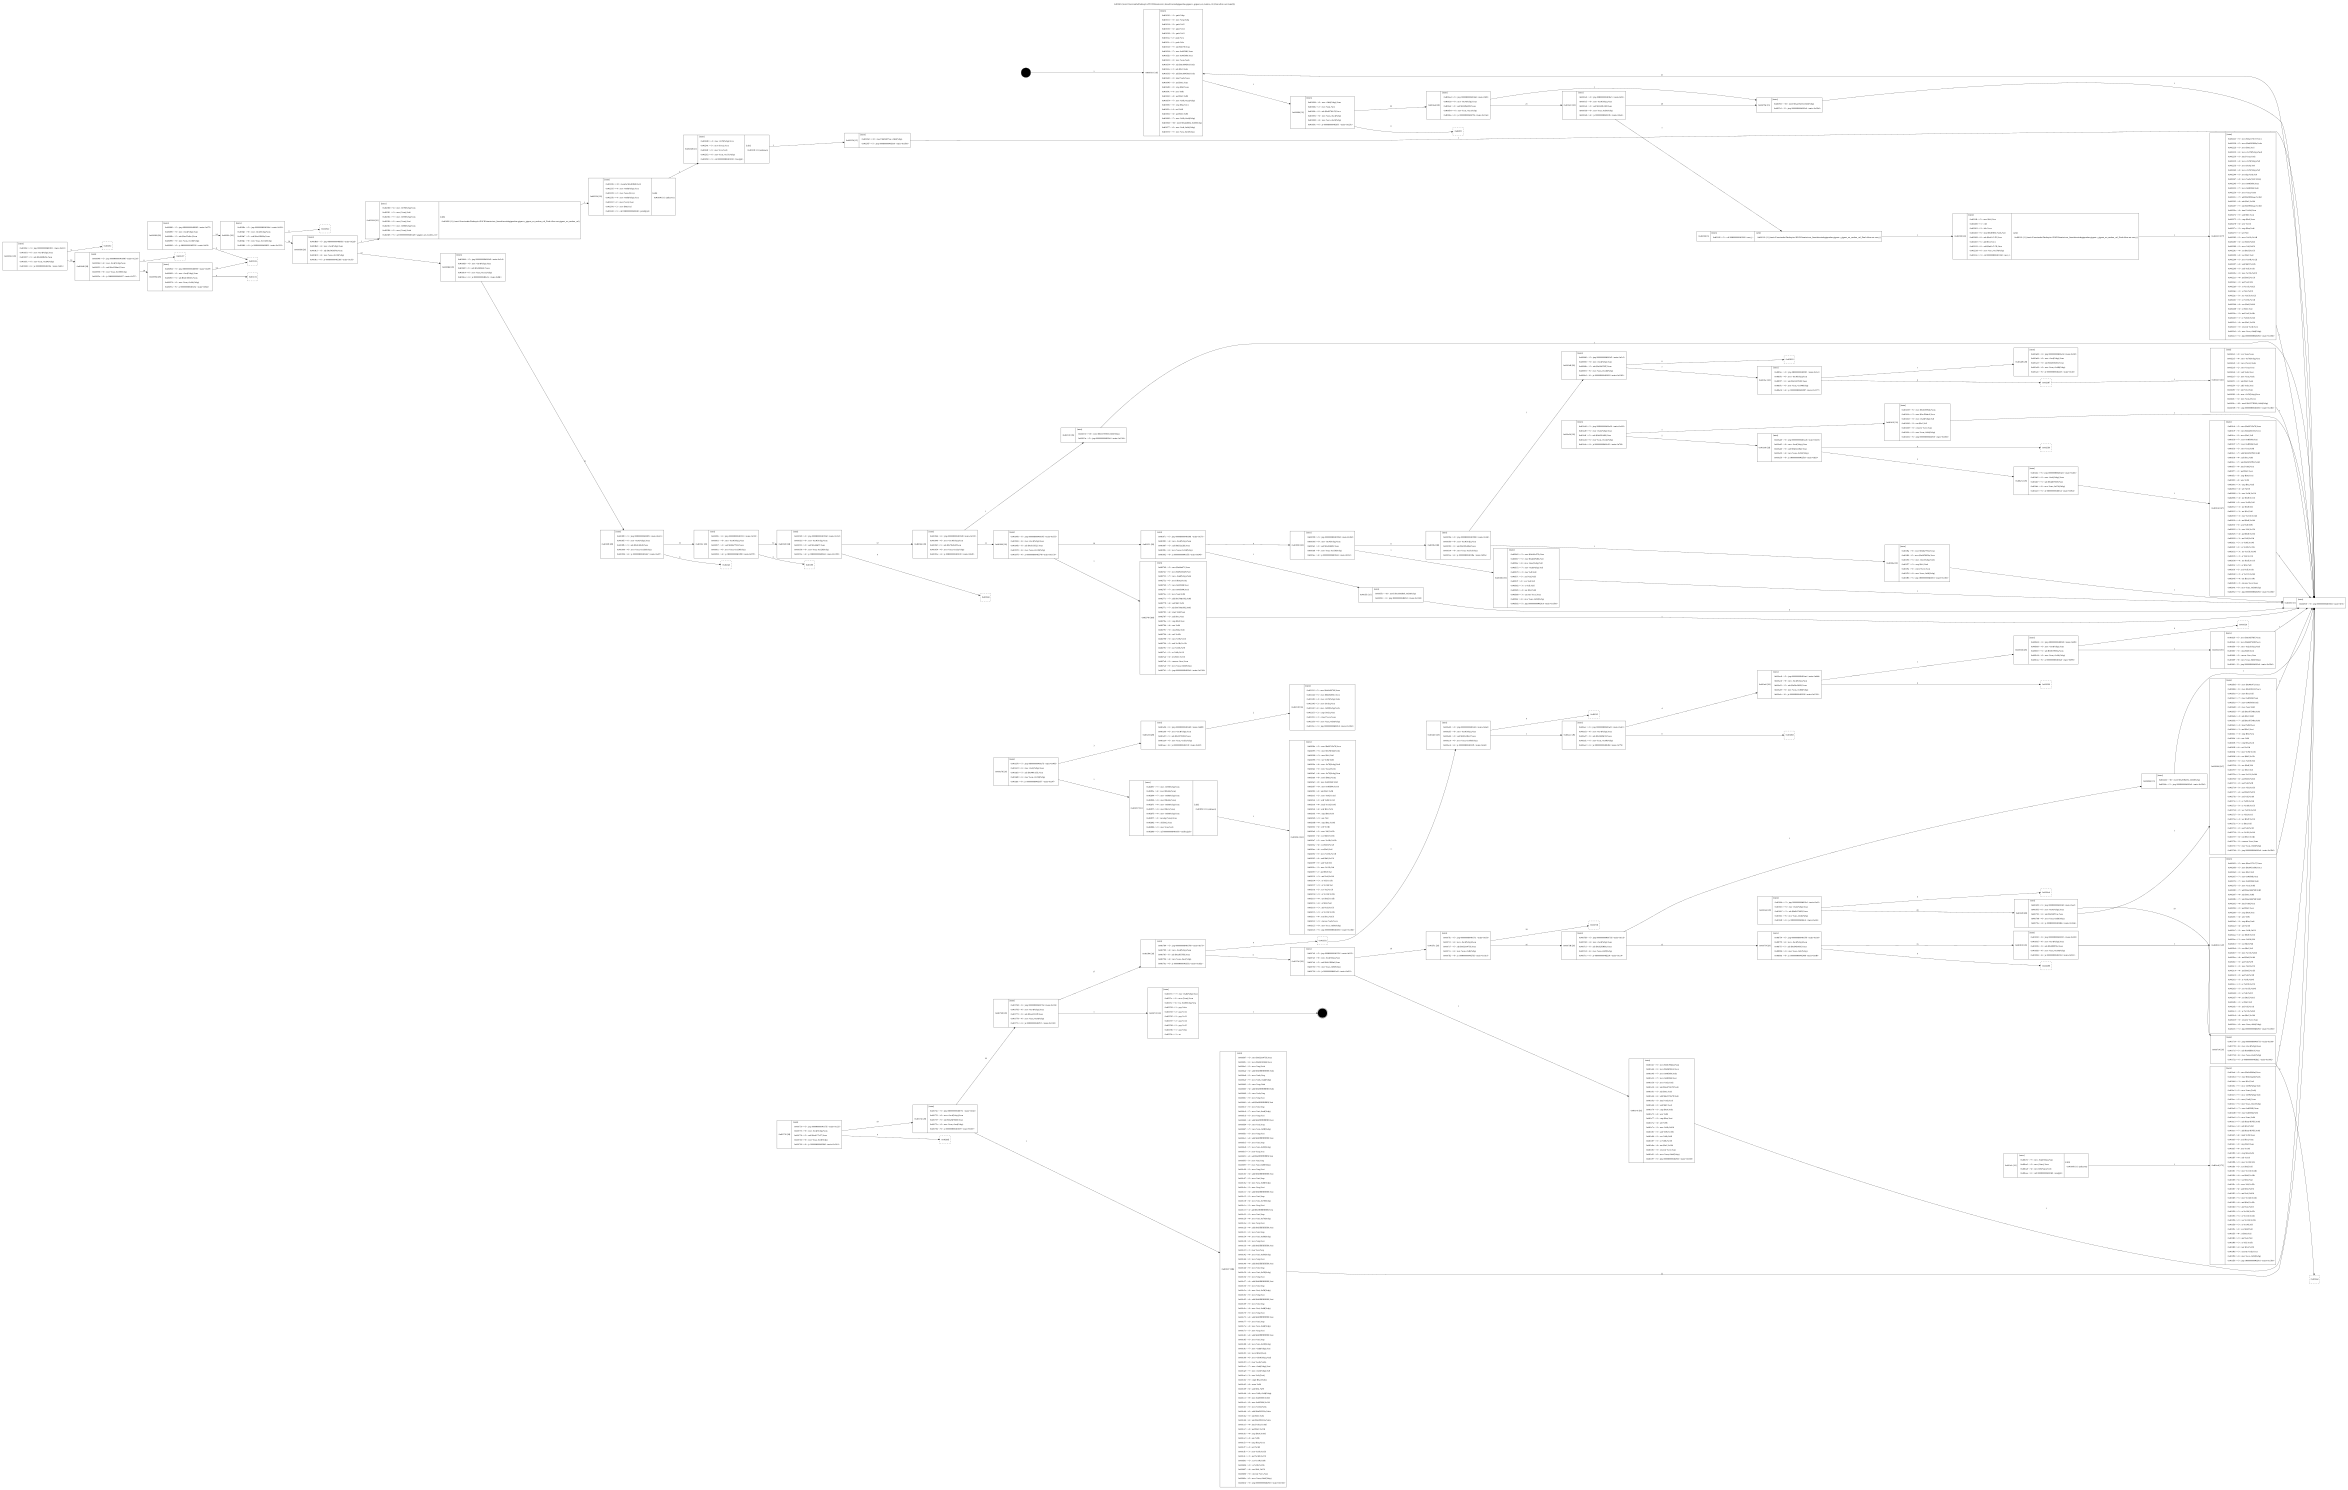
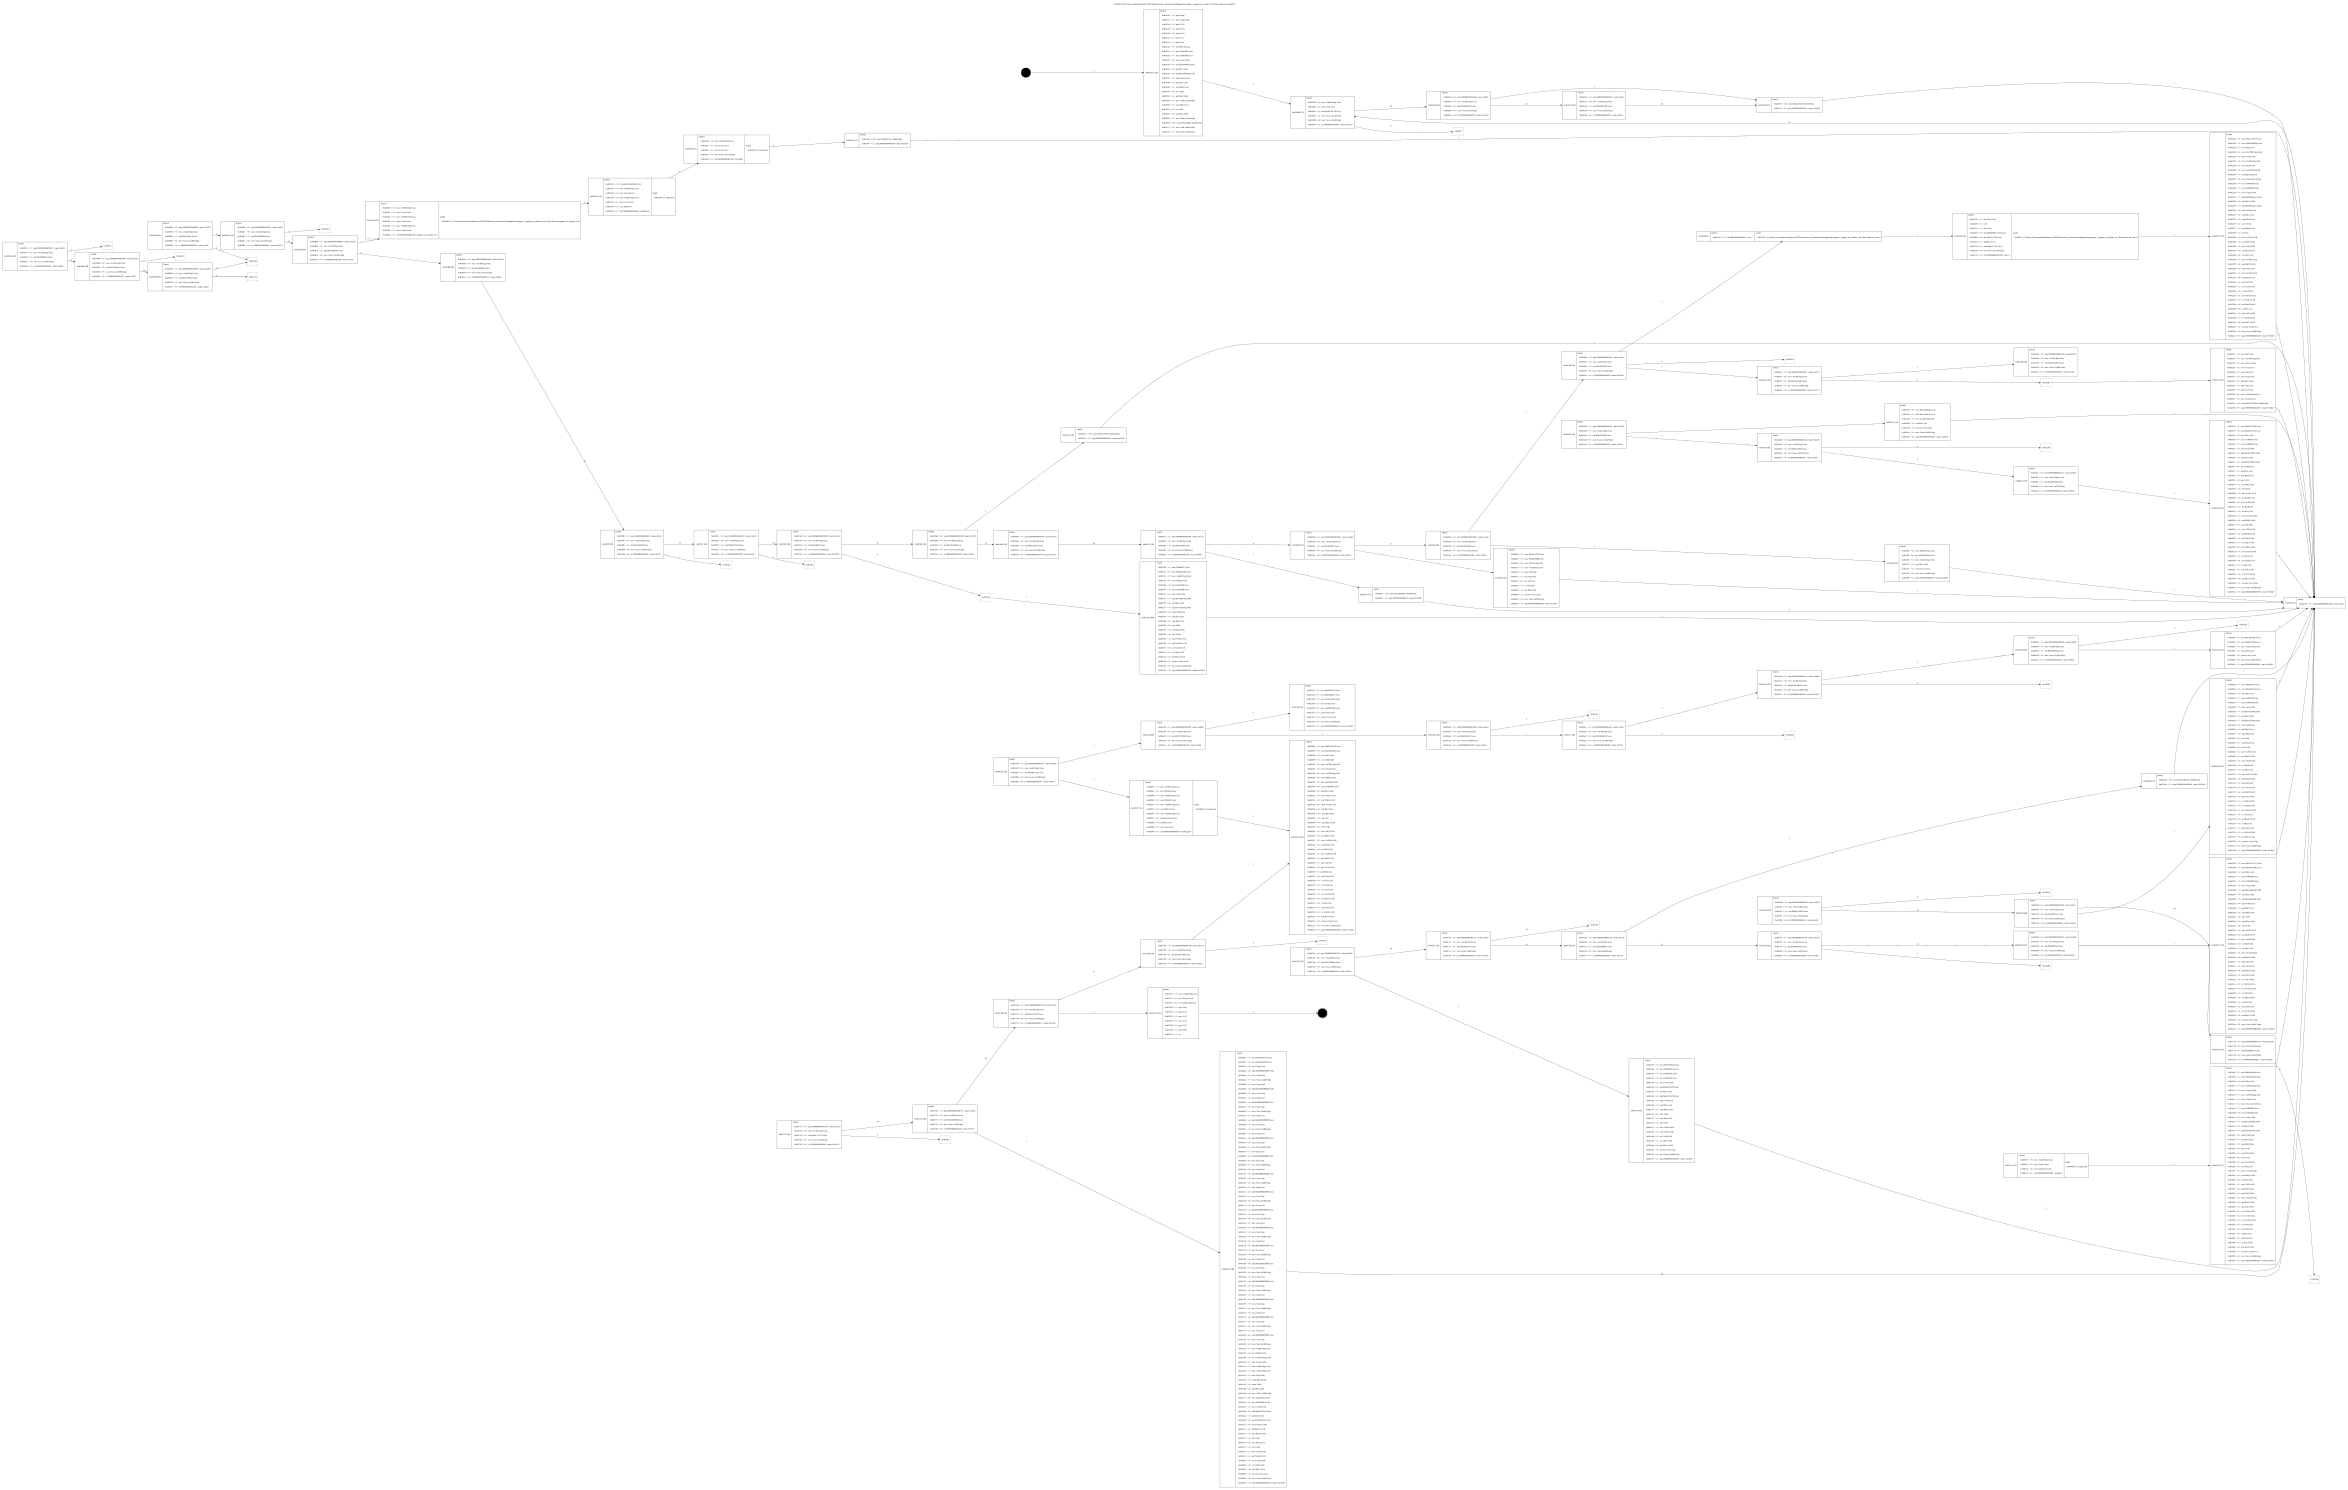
(1996, 76) -> (2056, 123)
(1698, 175) -> (1701, 298)
(1096, 580) -> (1065, 606)
(1414, 865) -> (1315, 735)
(1247, 958) -> (1240, 902)
